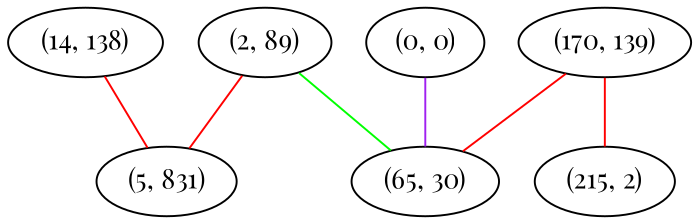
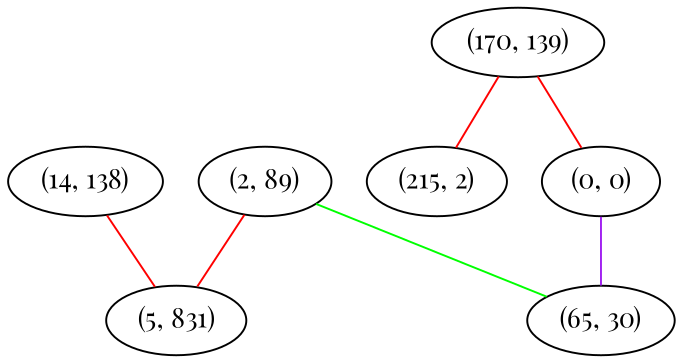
(514, 112) -> (560, 112)
